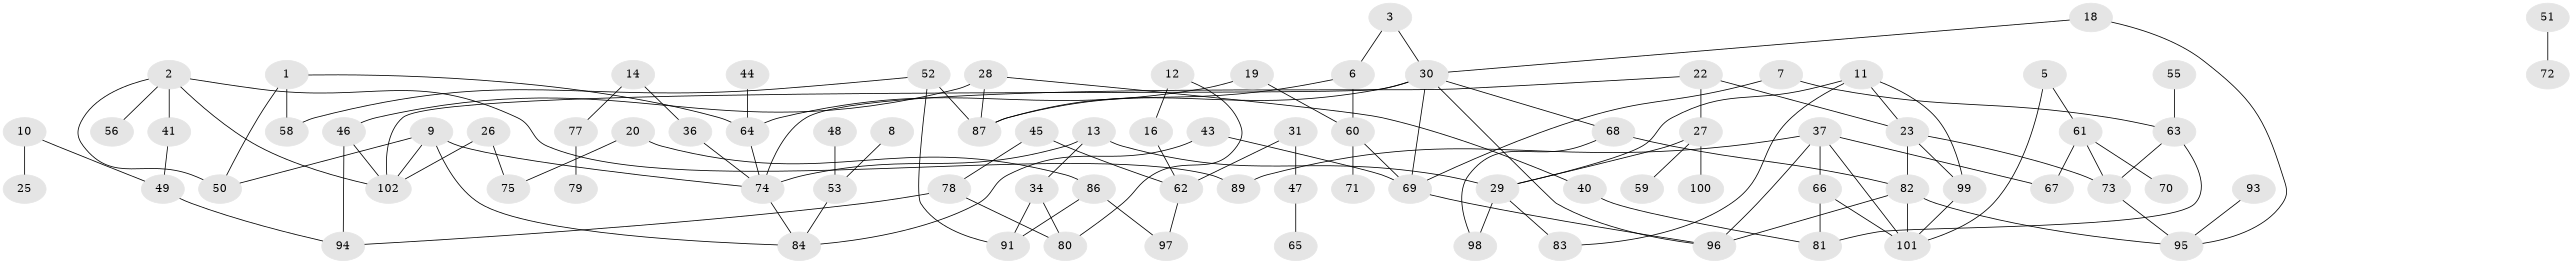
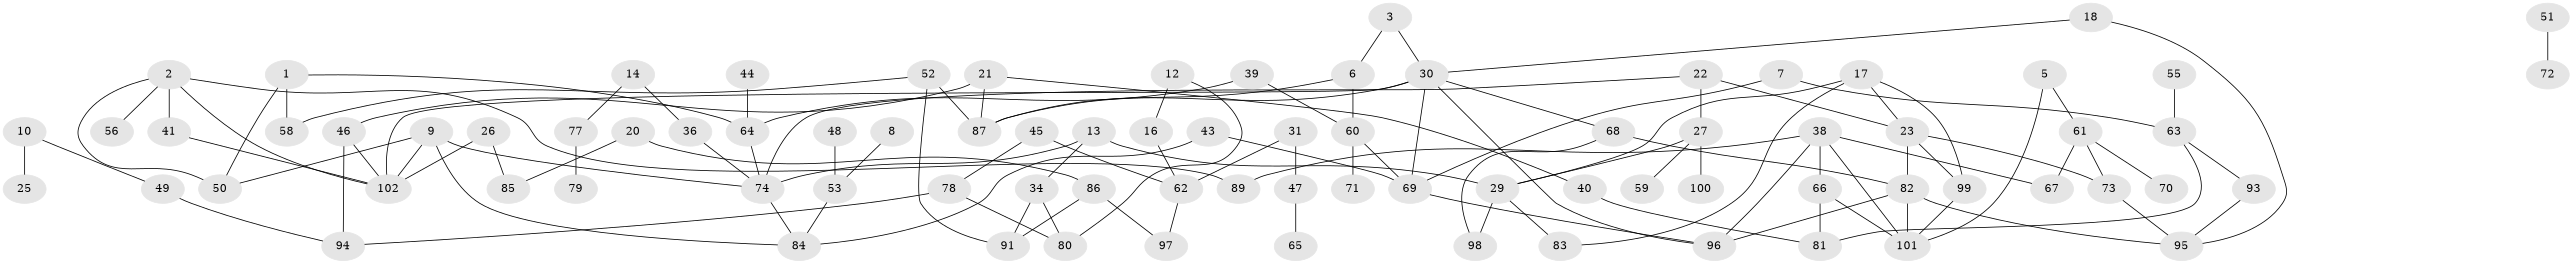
(986, 75) -> (986, 75)
(1252, 75) -> (1252, 75)
(1861, 75) -> (1861, 75)
(1820, 132) -> (1820, 132)
(166, 161) -> (274, 159)
(2142, 161) -> (2214, 160)
(508, 189) -> (508, 189)
